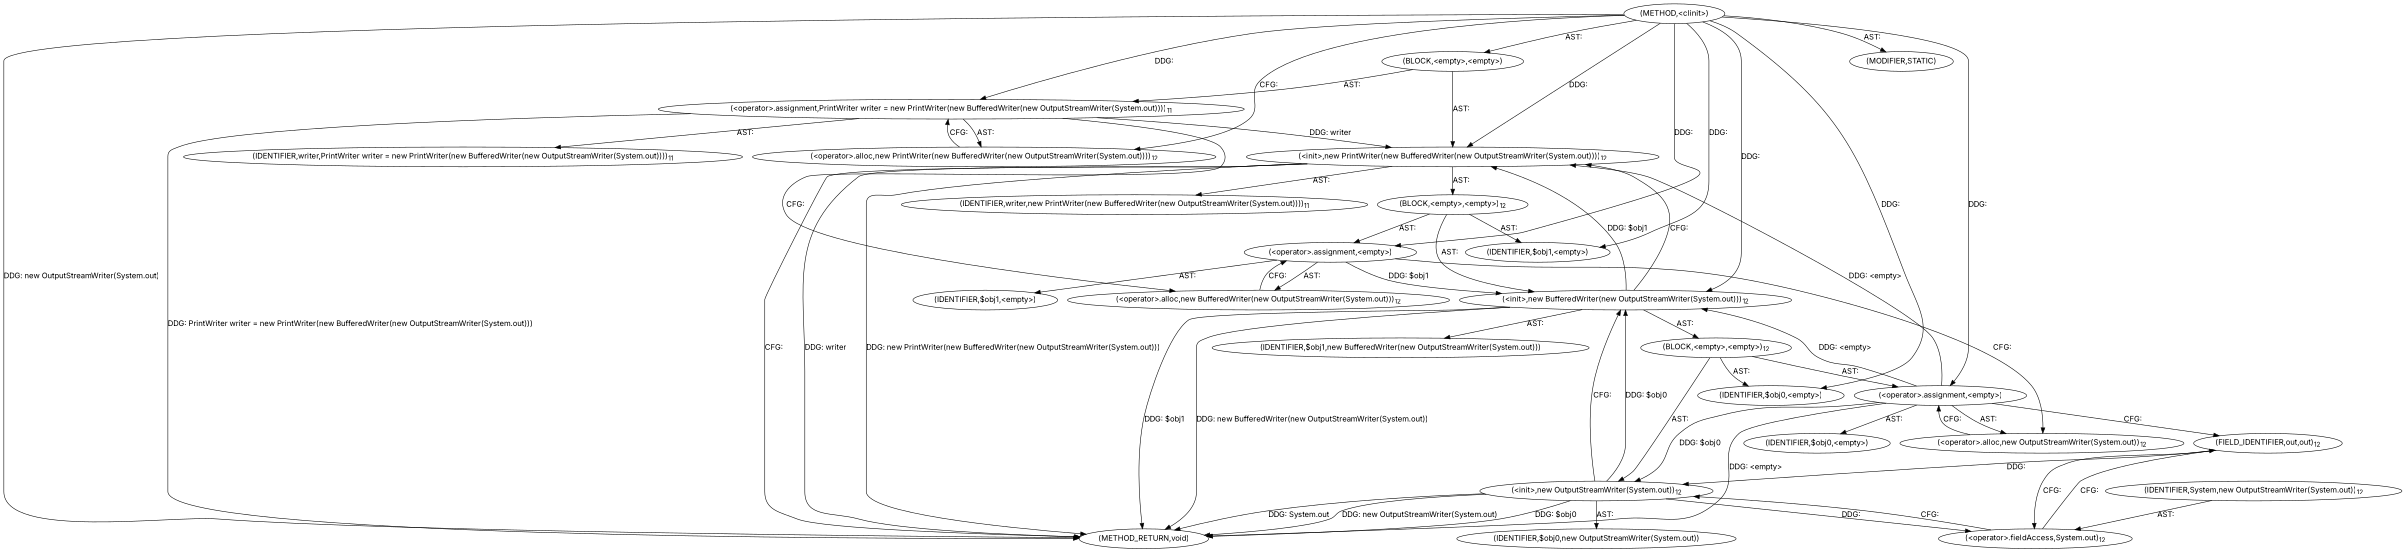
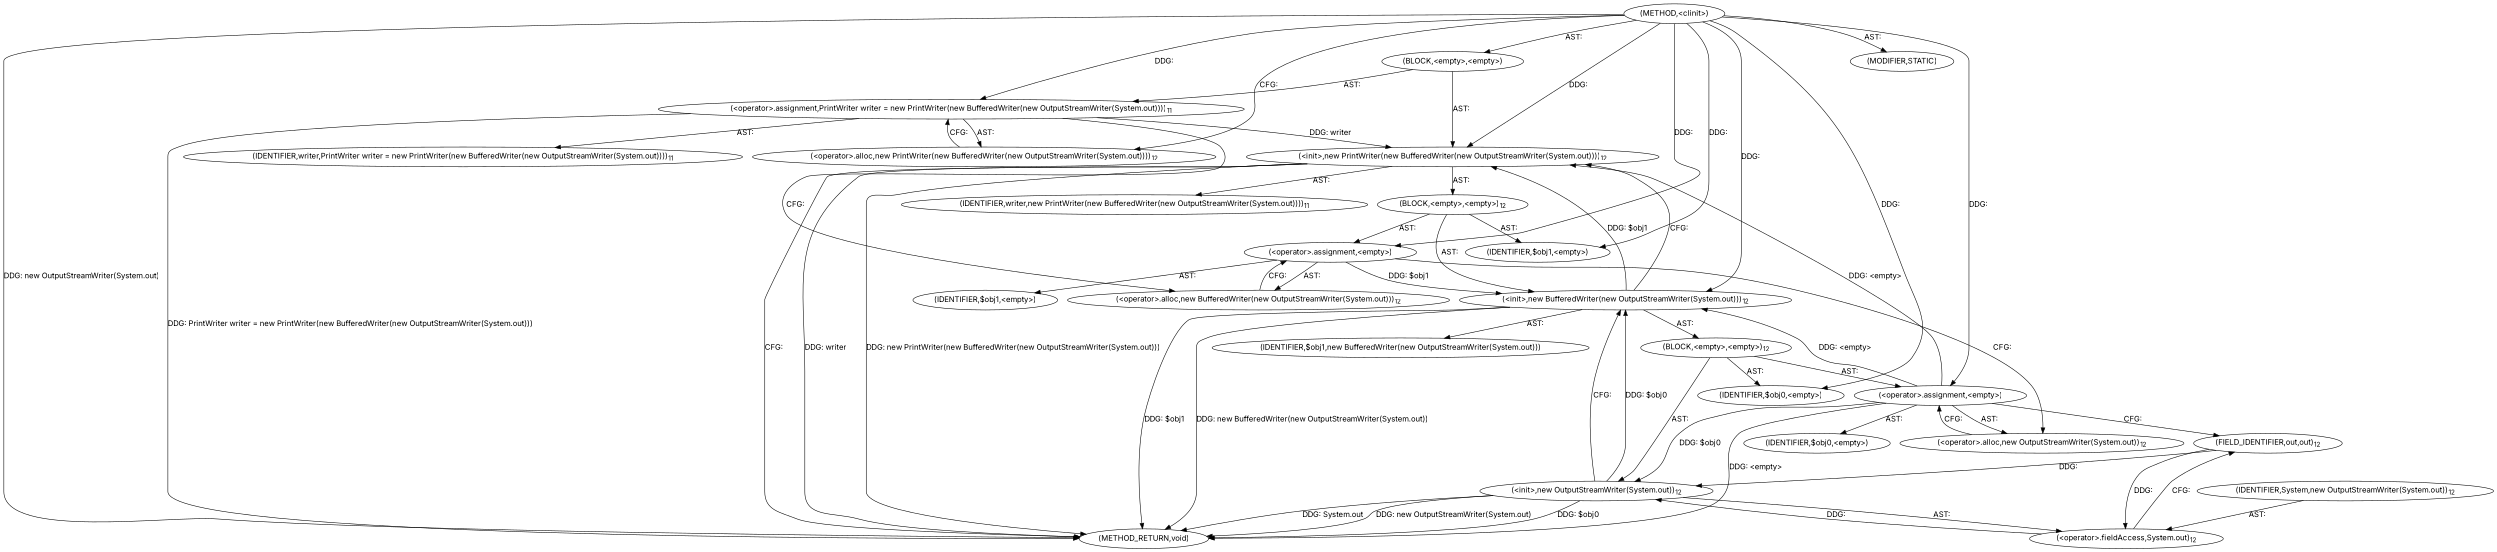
(2053, 491) -> (2145, 491)
(1852, 515) -> (1943, 515)
(1931, 515) -> (1837, 515)
(1596, 539) -> none
